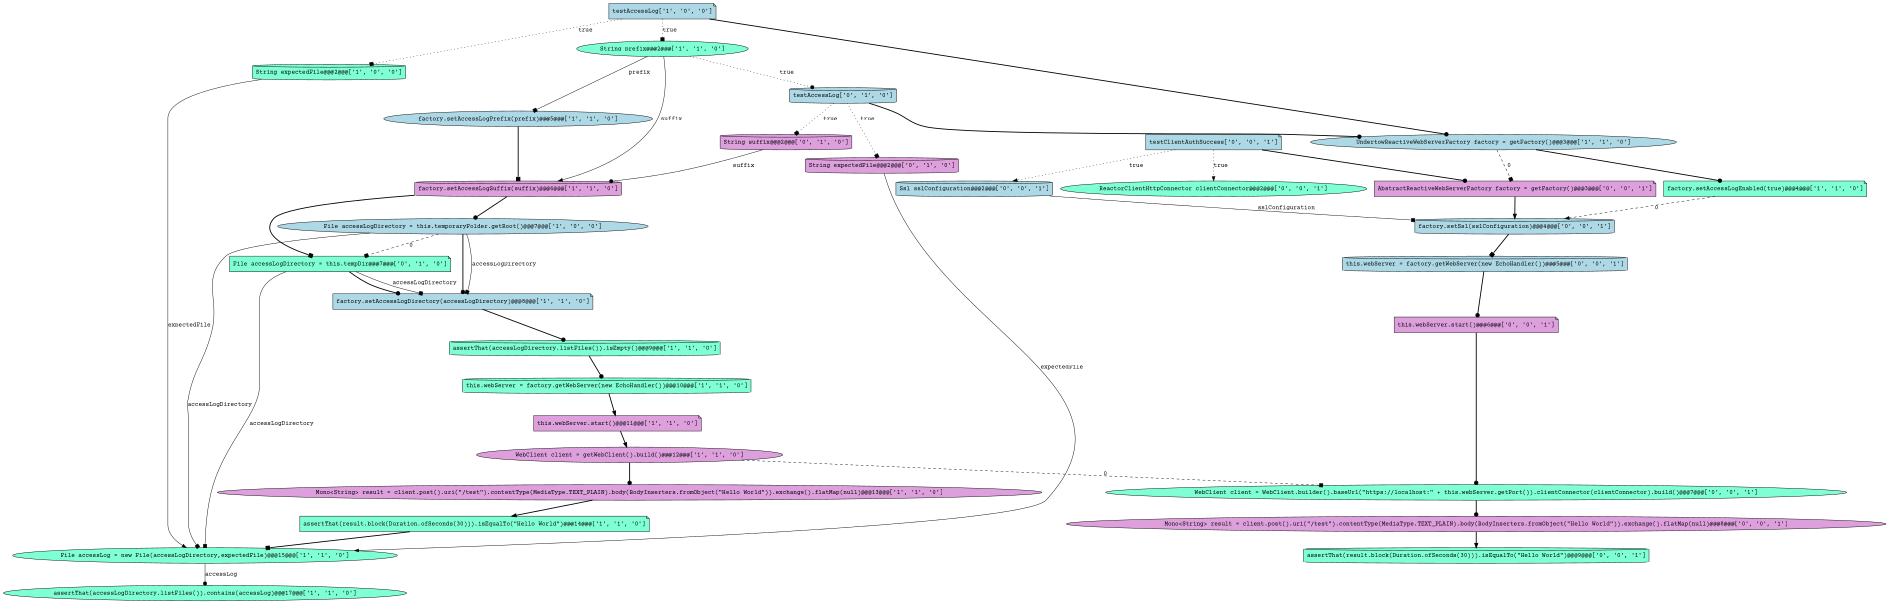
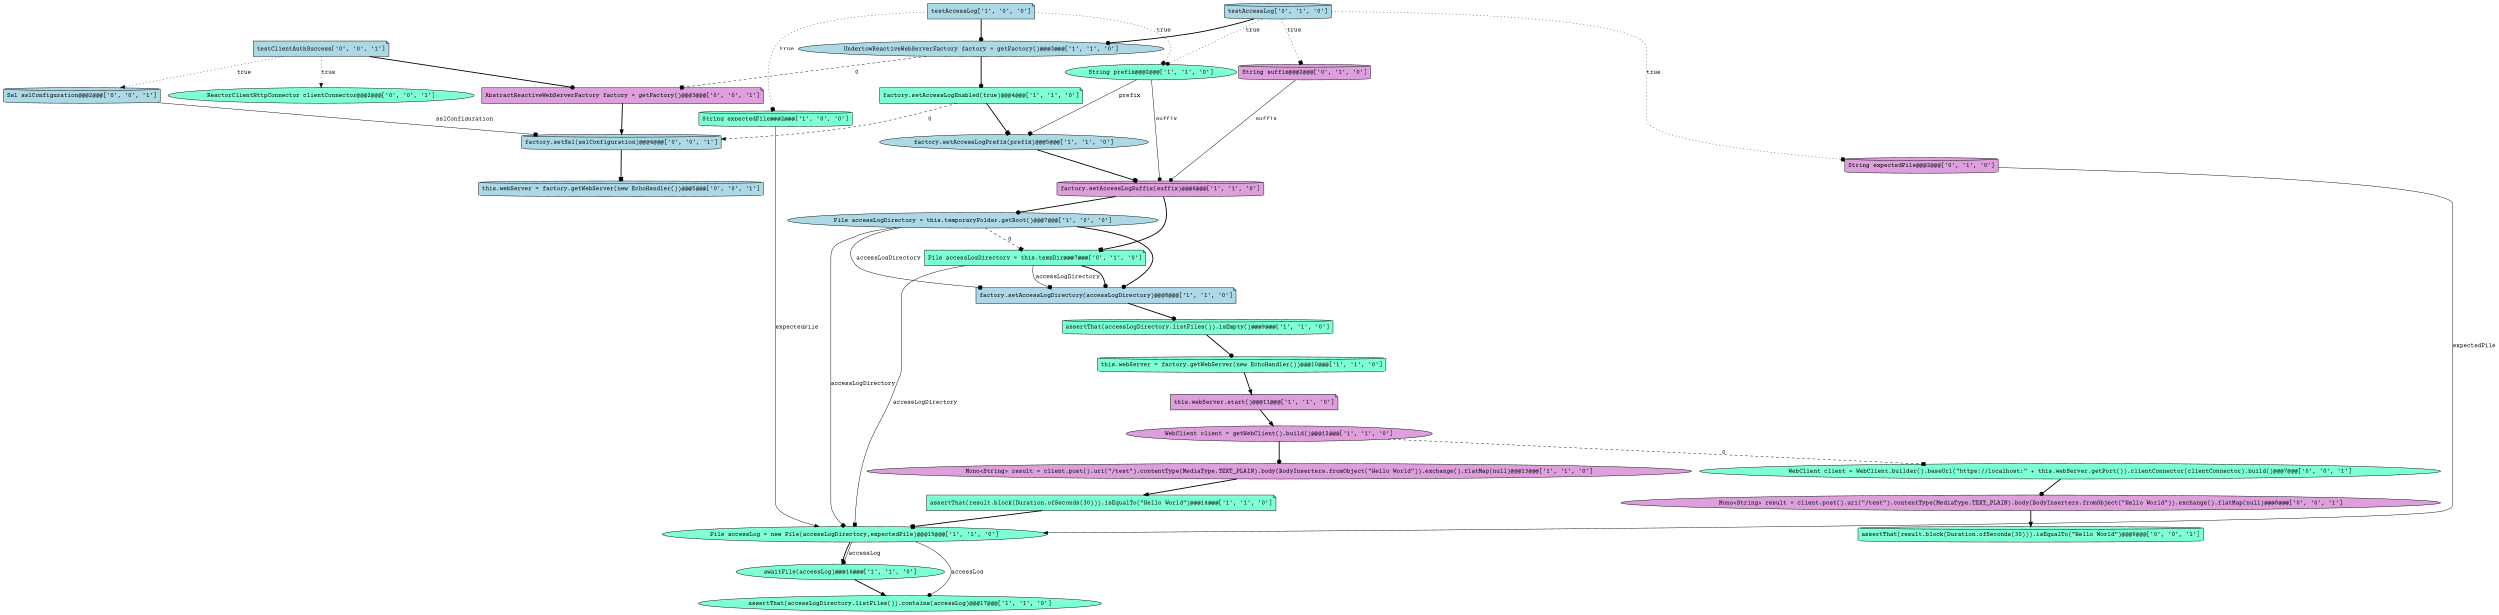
(750, 71) -> (1216, 41)
none -> (996, 117)
(641, 139) -> (1156, 129)
(1476, 325) -> none
none -> (840, 572)
